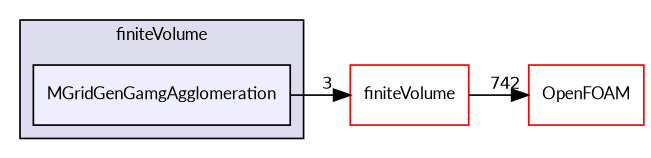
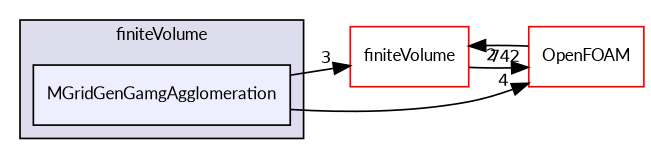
none -> (507, 46)
none -> (403, 110)
